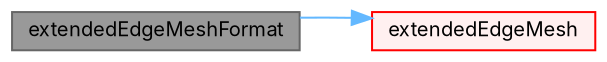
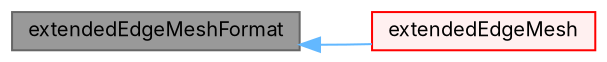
(326, 18) -> (346, 45)
